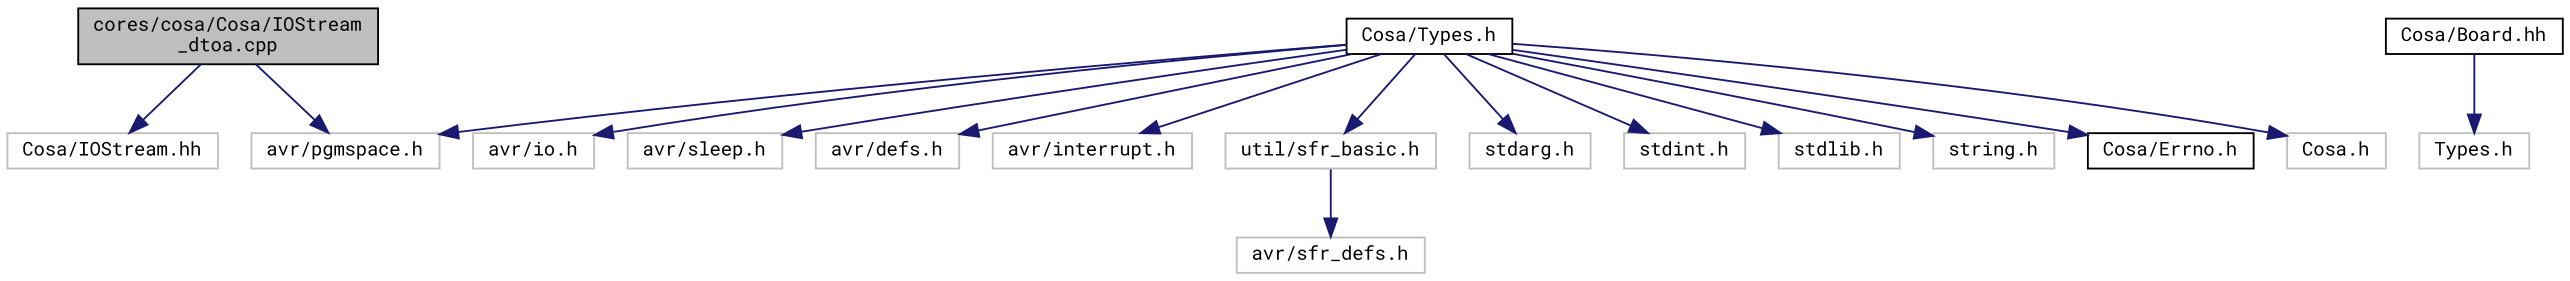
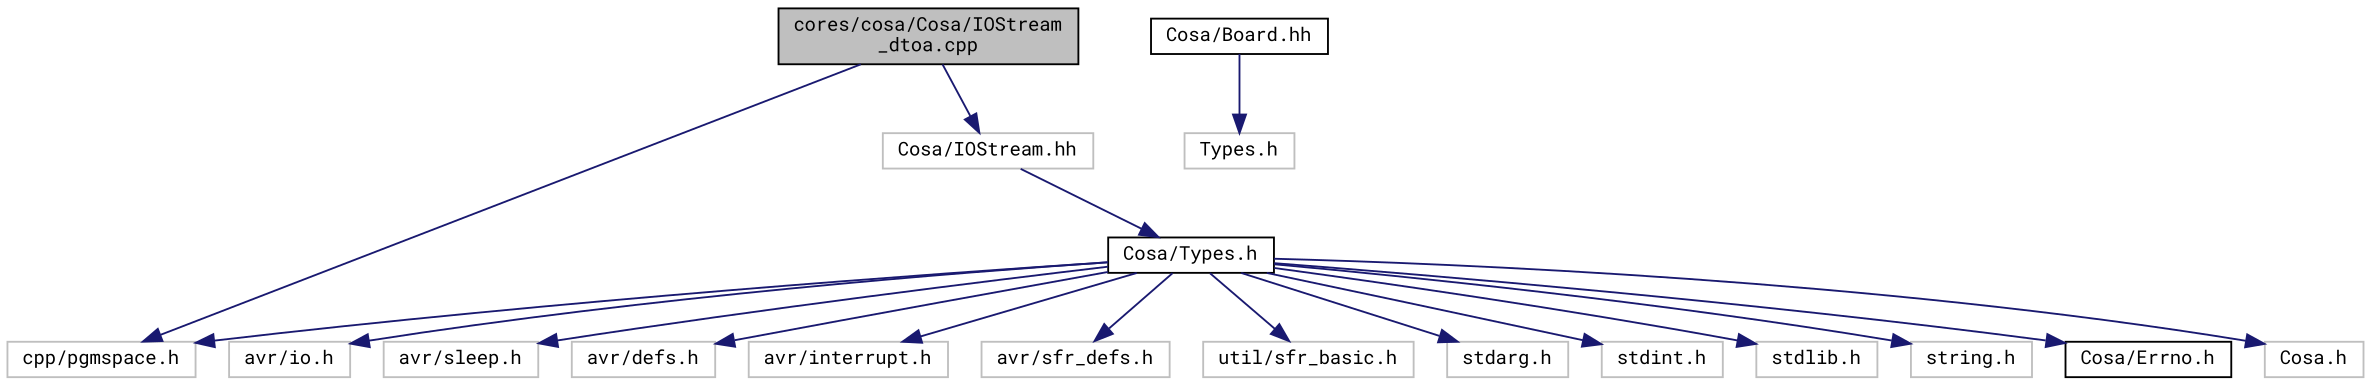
(345, 151) -> (102, 359)
(1331, 194) -> (1141, 301)
none -> (1081, 199)
